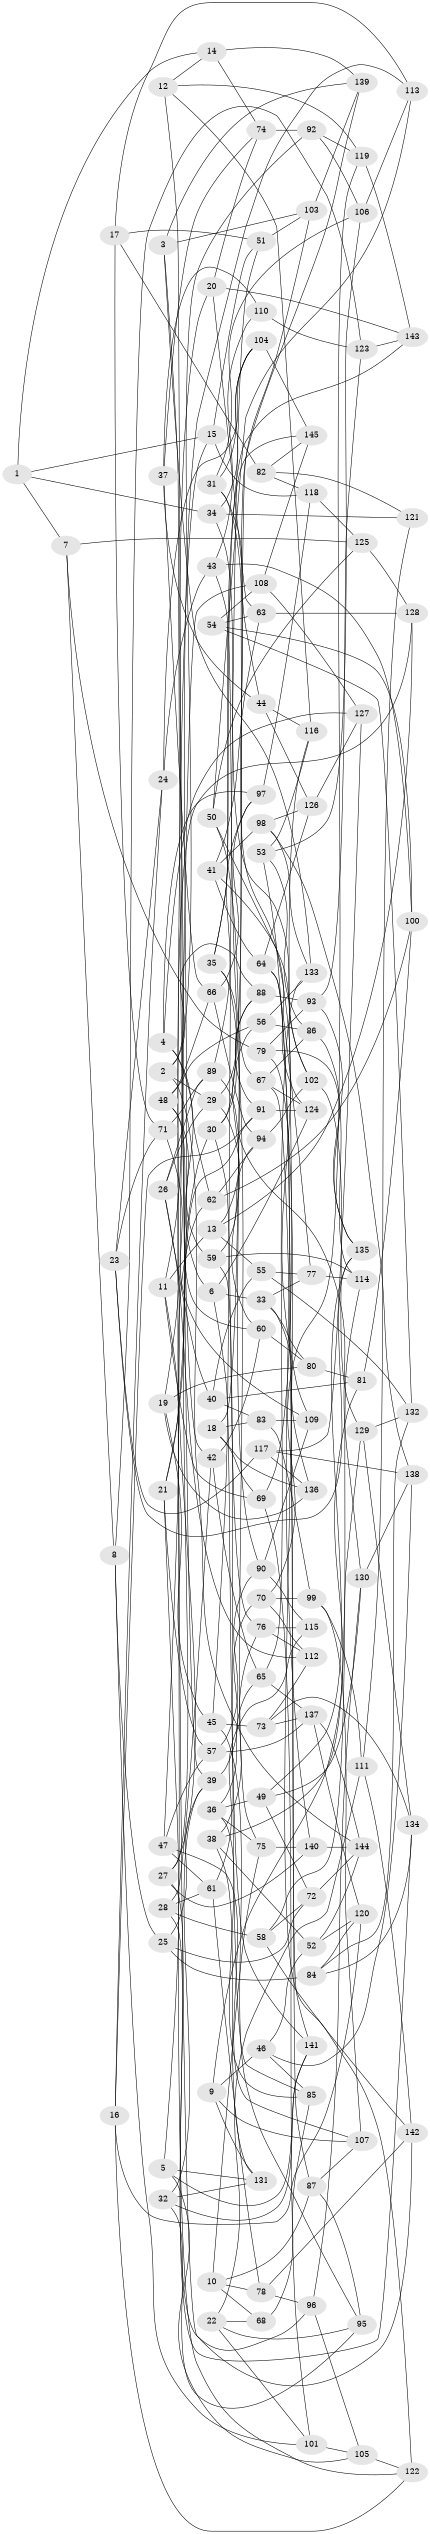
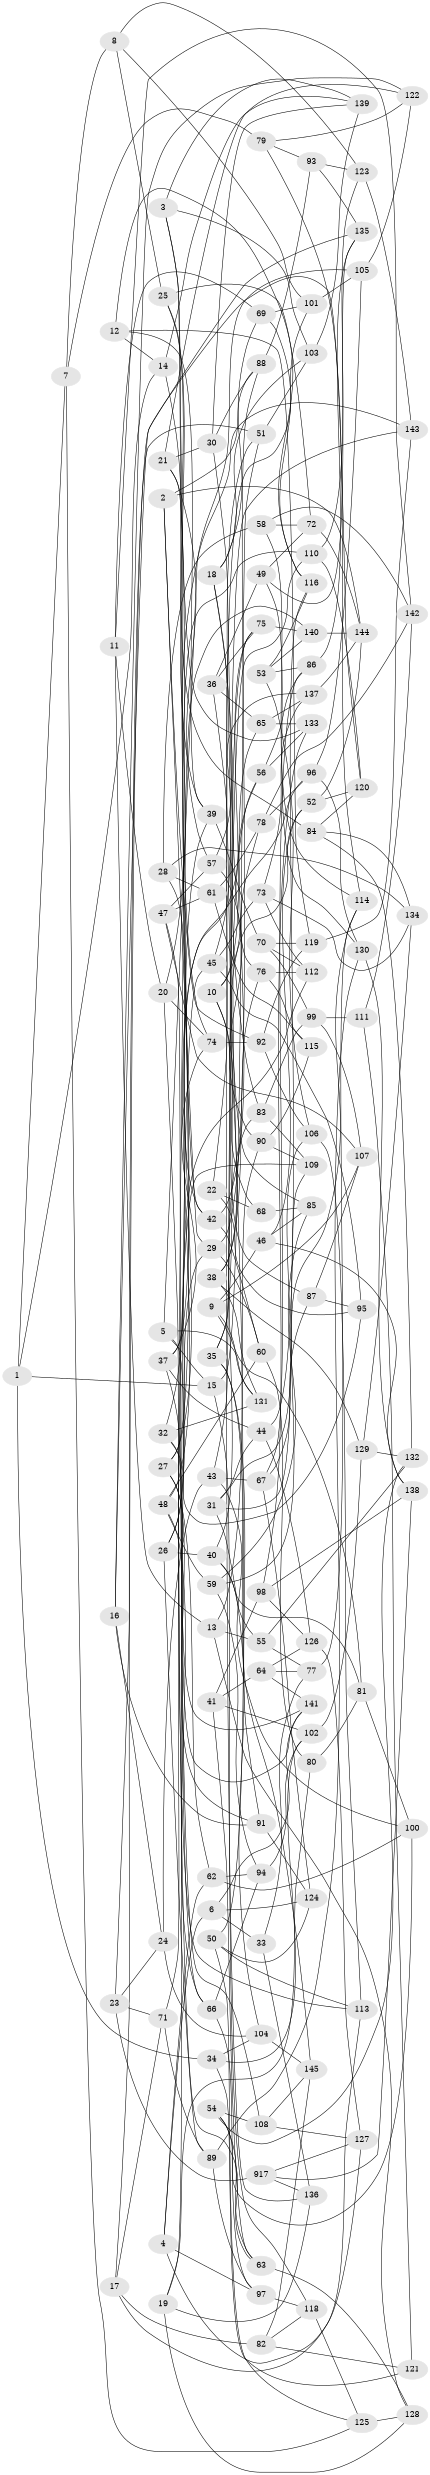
(287, 1333) -> none
(261, 1450) -> (261, 2175)
(333, 1806) -> (349, 668)
(247, 2031) -> none
